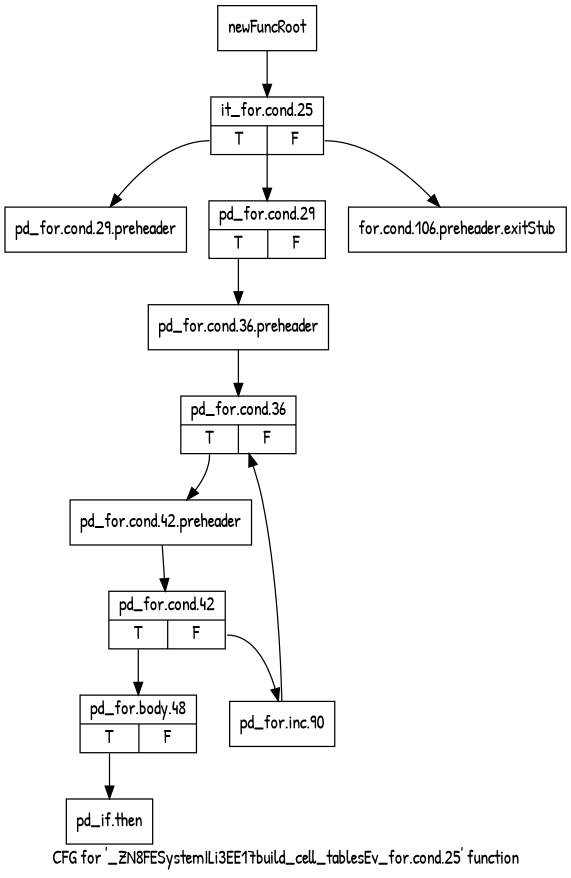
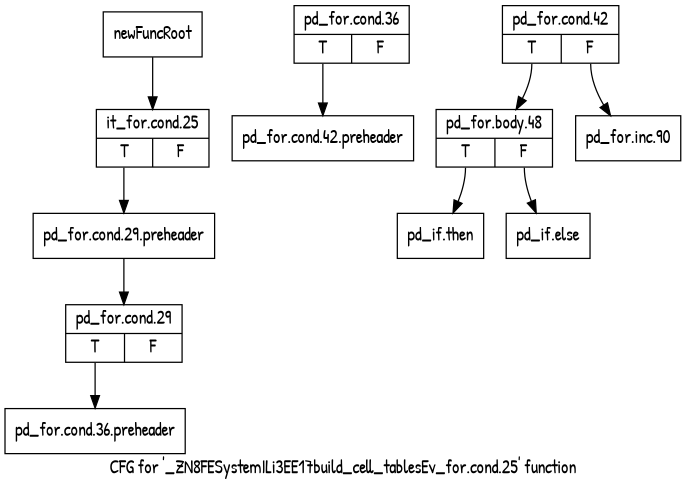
(267, 171) -> (124, 275)
(457, 230) -> none
none -> (548, 236)
(238, 367) -> none
(163, 562) -> none
(274, 583) -> none
